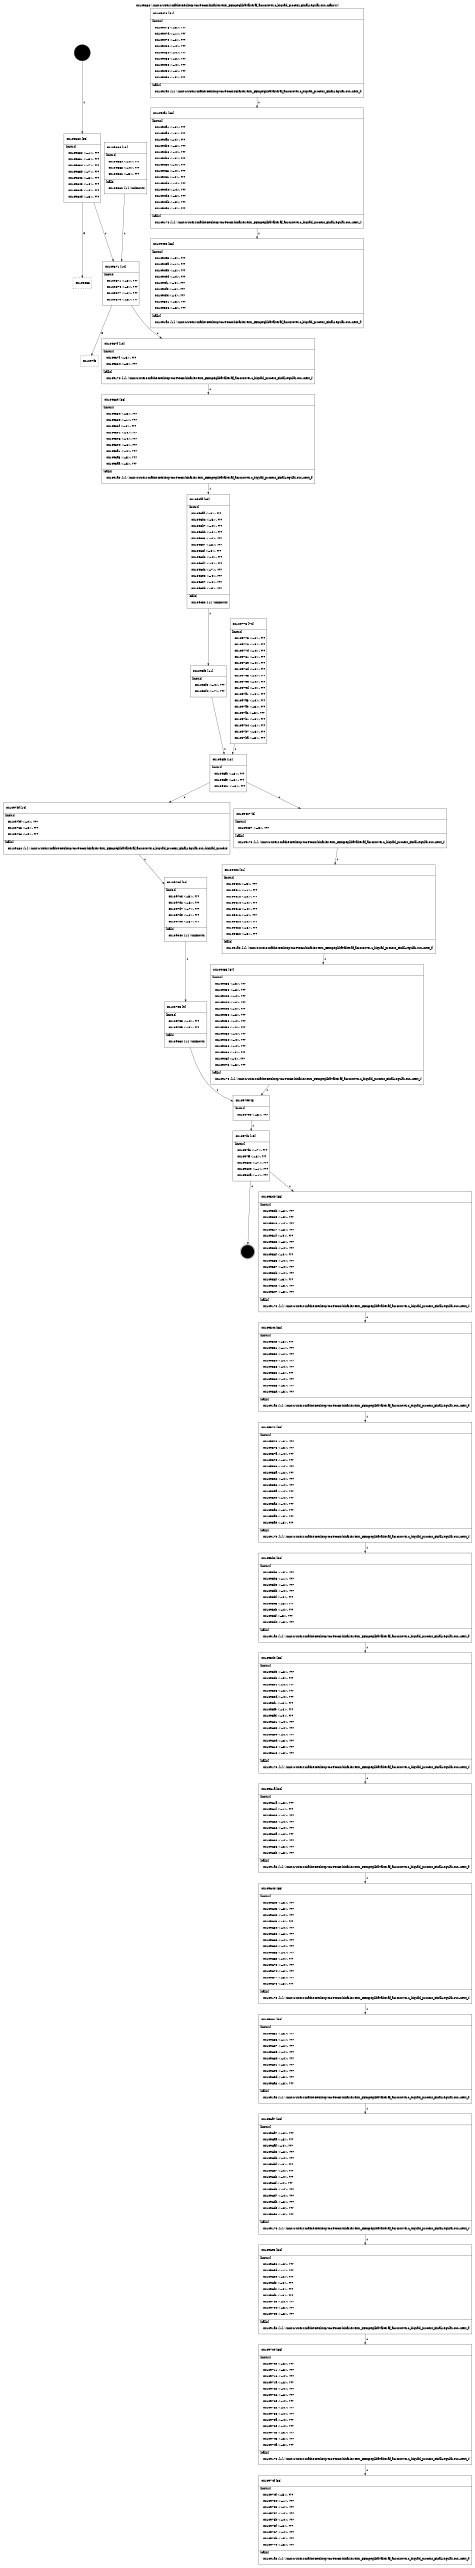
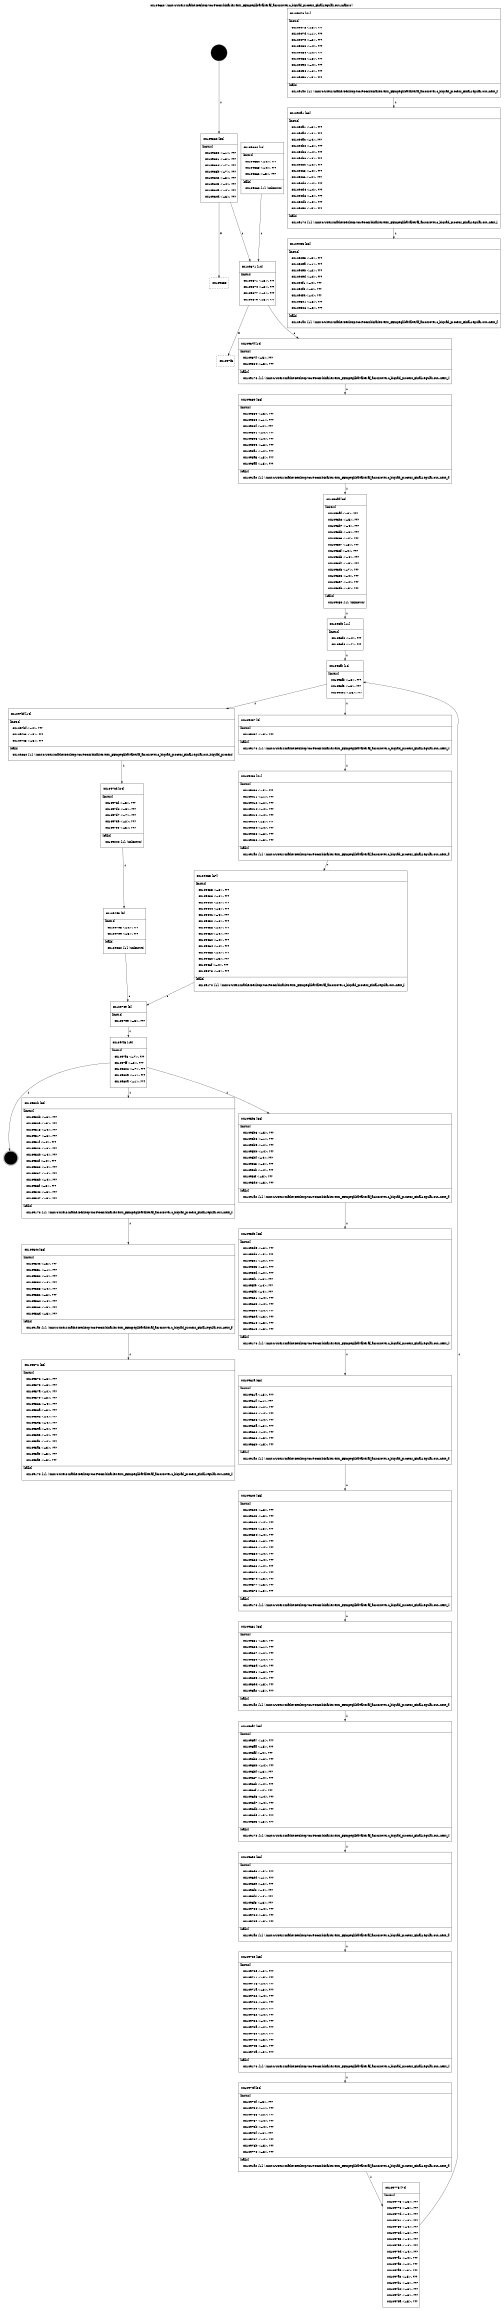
(325, 959) -> (327, 865)
(253, 1126) -> (130, 1032)
(365, 1547) -> (208, 1087)
none -> (374, 2188)
